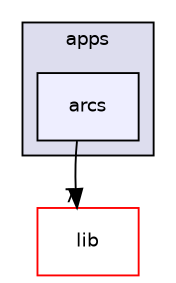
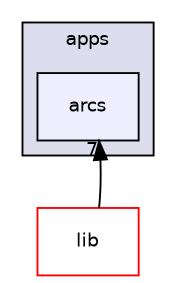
(75, 167) -> (101, 184)
